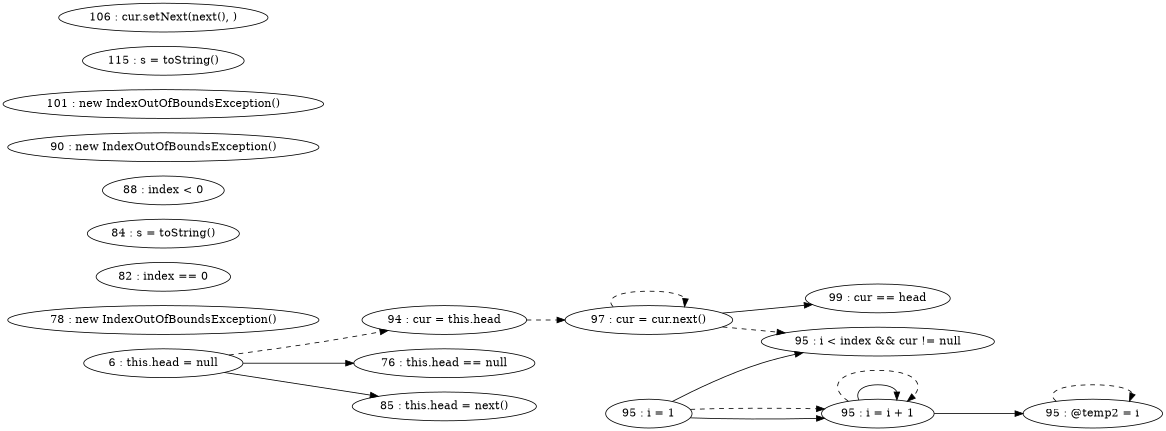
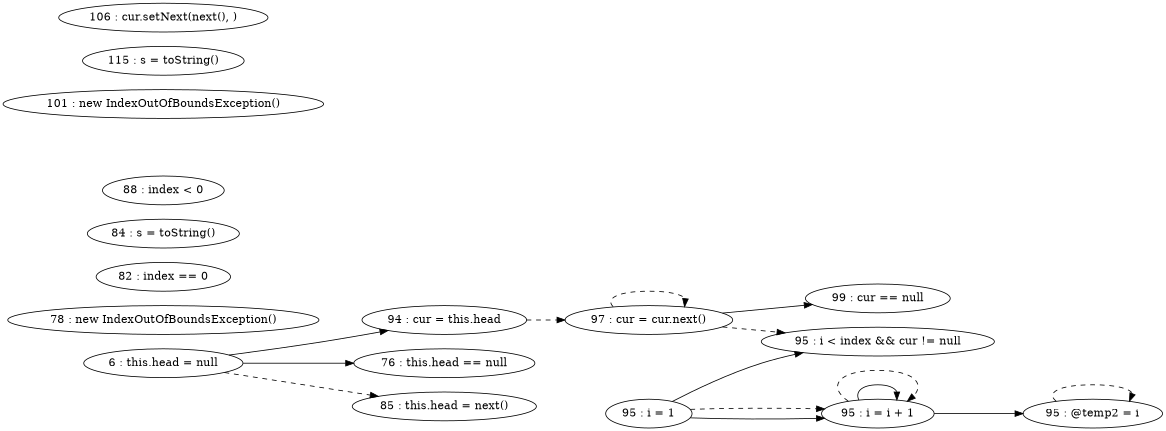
(163, 147) -> none
(878, 298) -> (878, 298)
(305, 344) -> (305, 344)
(297, 384) -> (297, 384)
